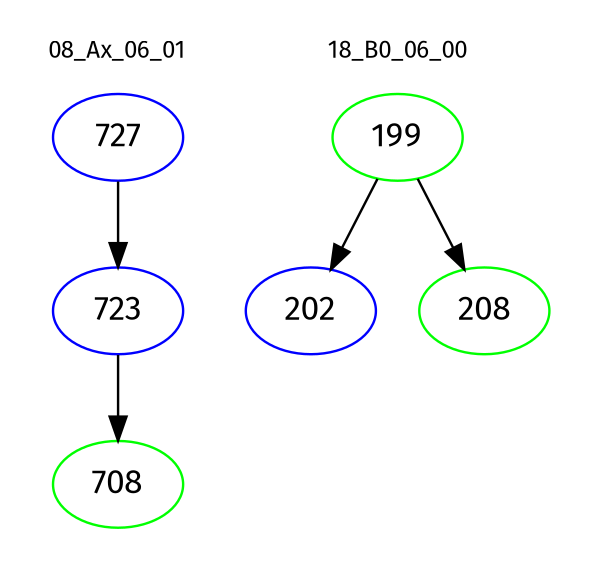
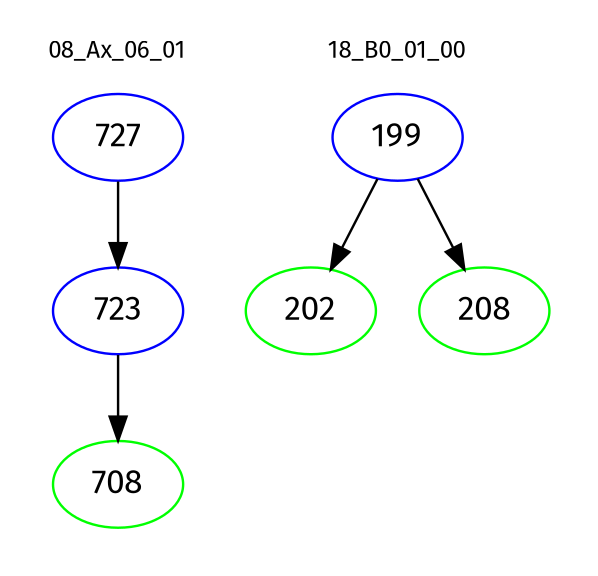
(398, 52) -> (398, 52)
(398, 137) -> (398, 137)
(311, 311) -> (311, 311)
